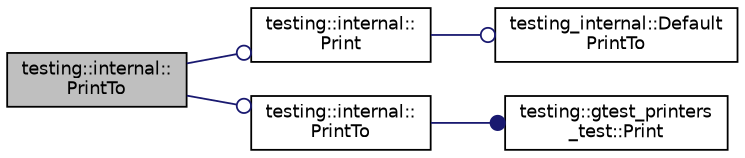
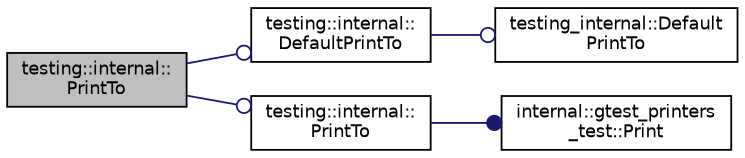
(341, 35) -> (341, 35)
(616, 123) -> (616, 123)
